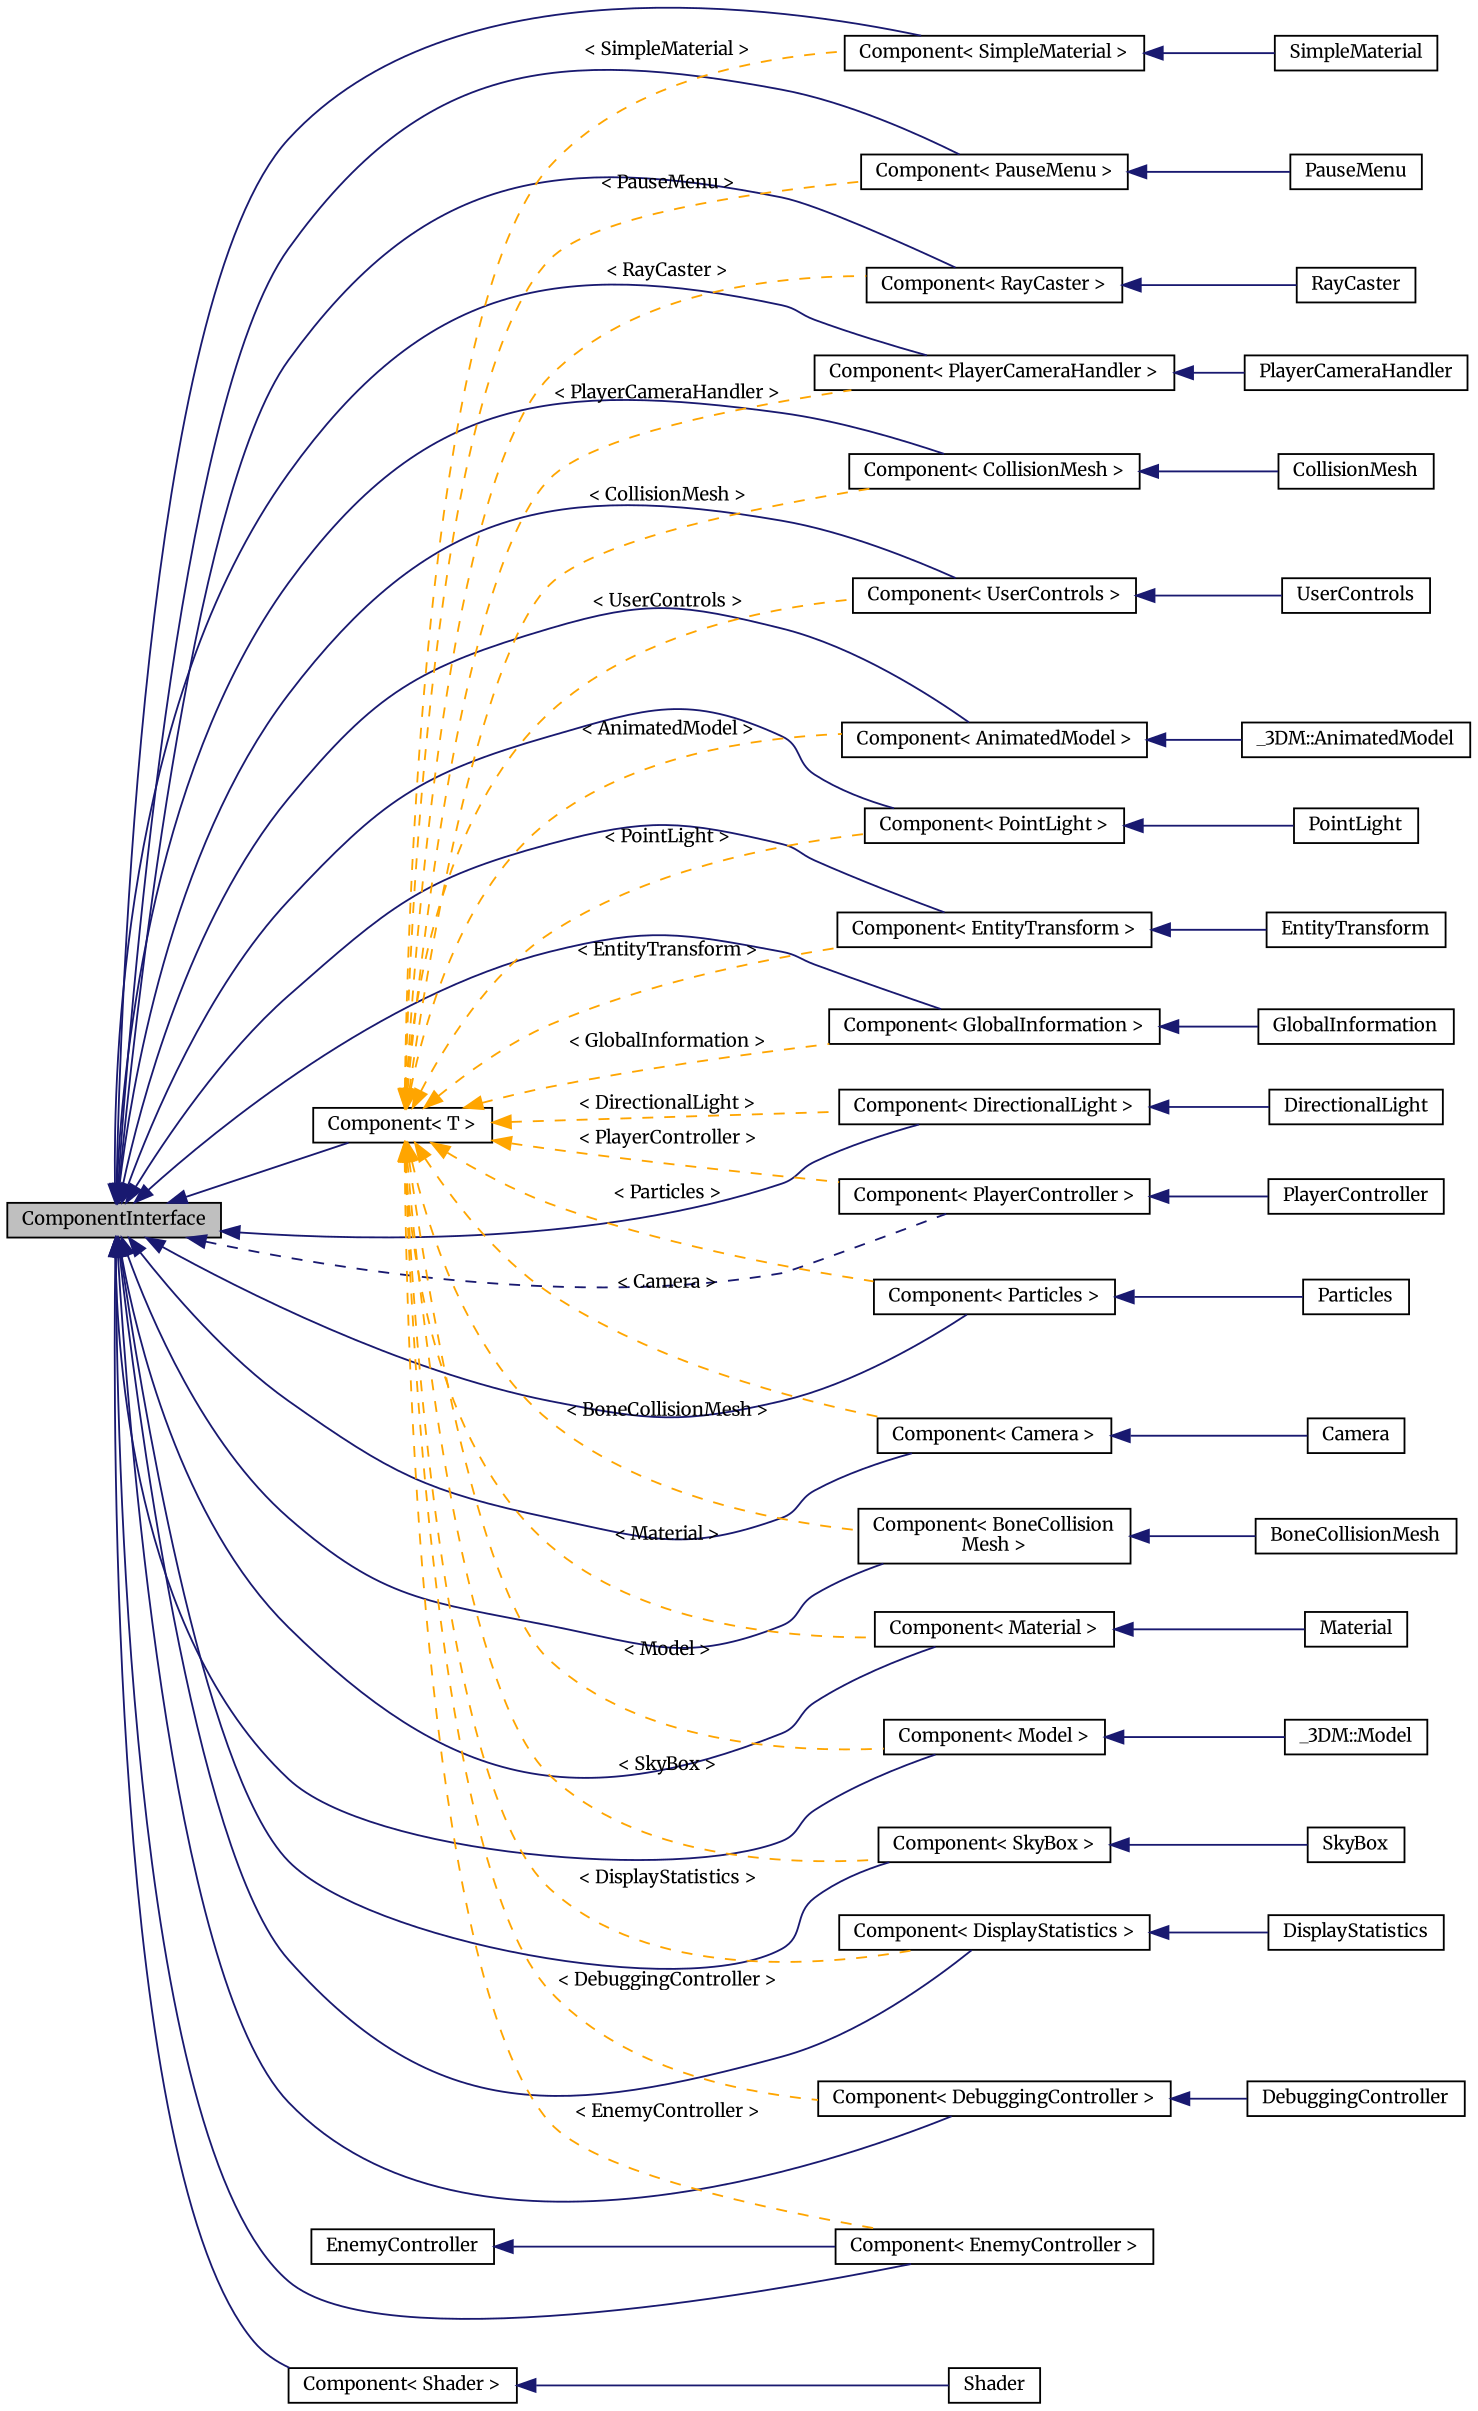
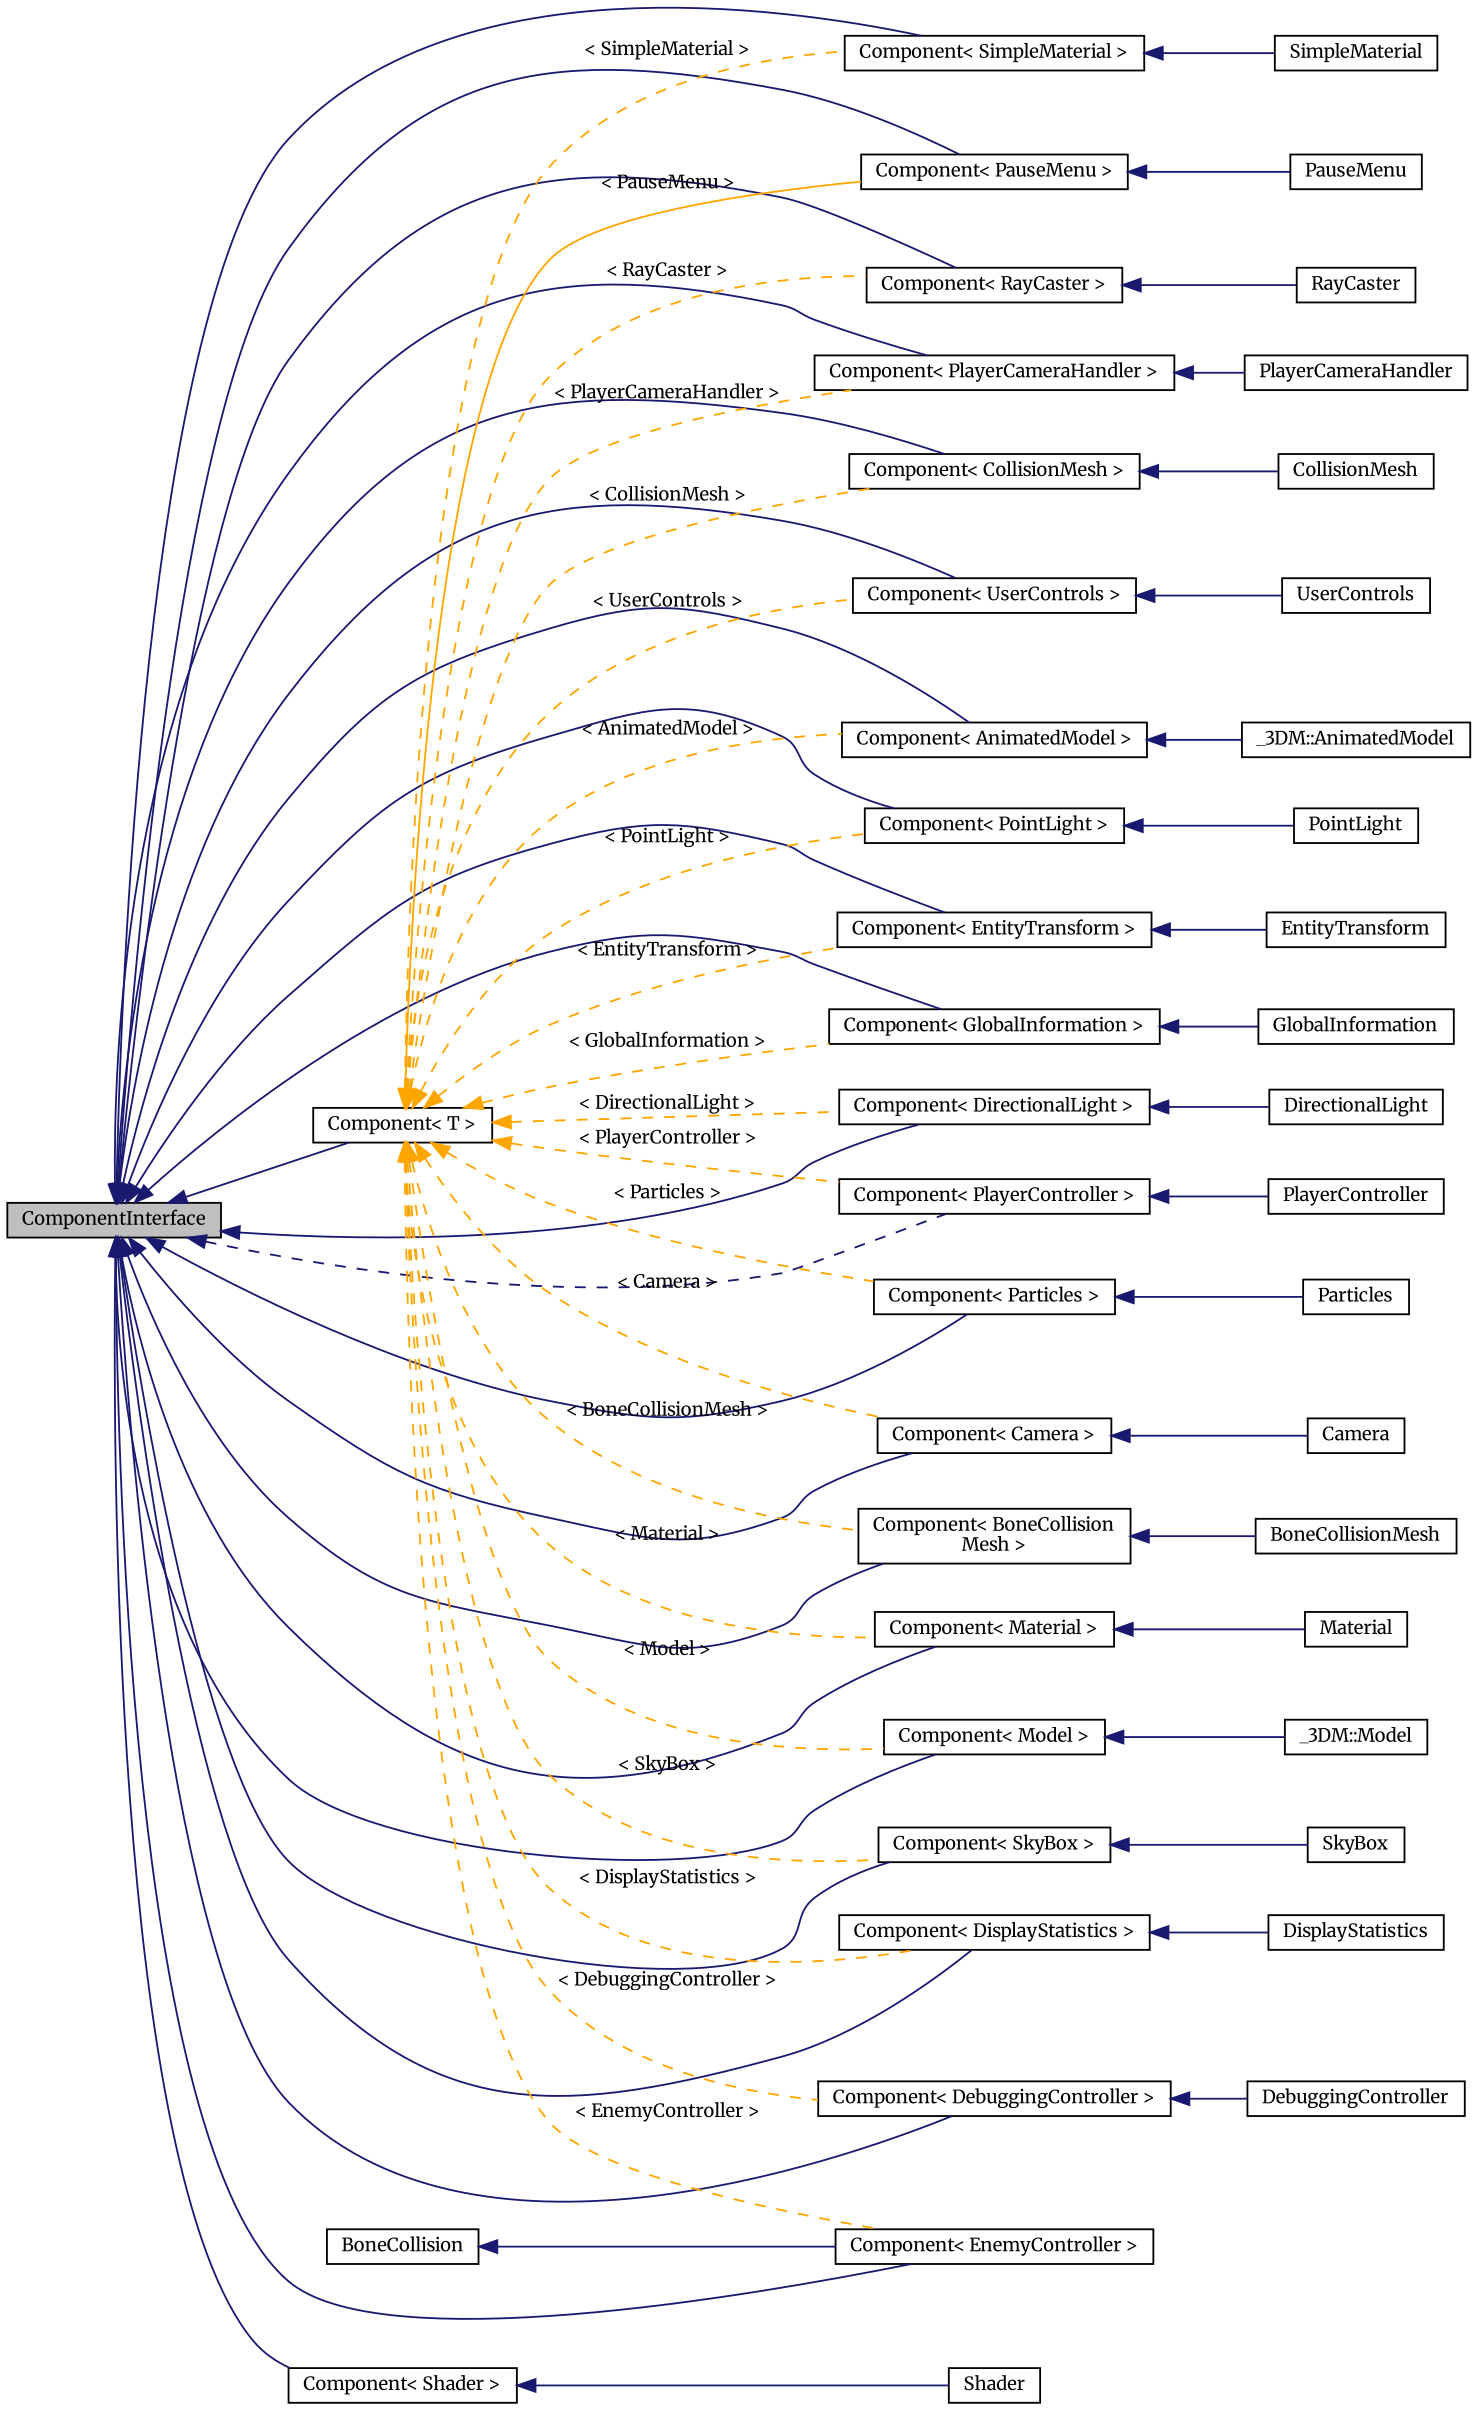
(460, 504) -> (460, 504)
(403, 2247) -> (403, 2247)
